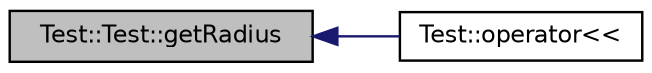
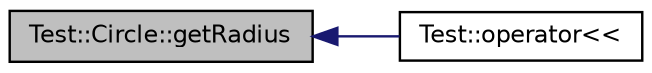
(161, 36) -> (161, 36)
